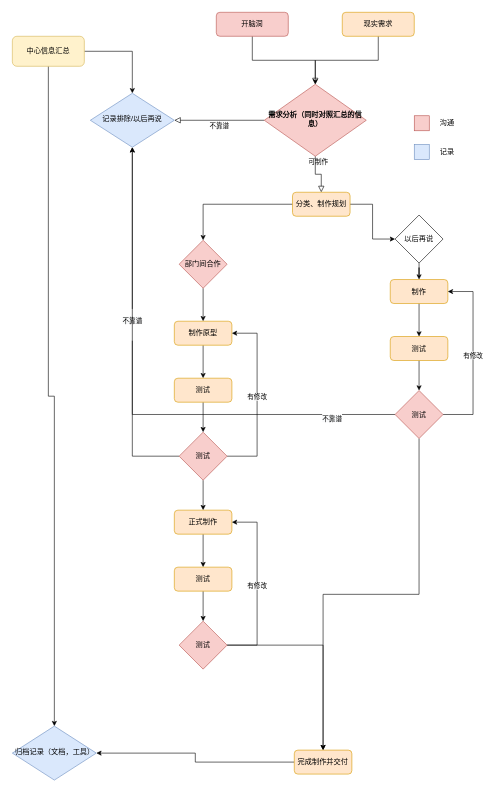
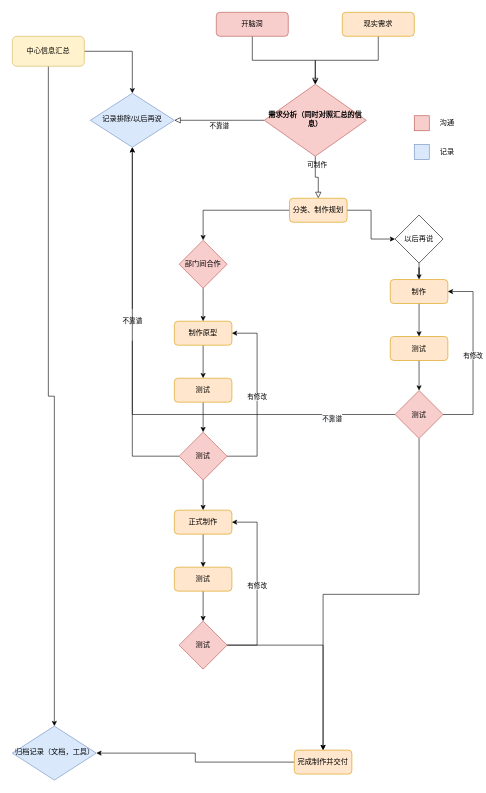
(321, 204) -> (318, 210)
